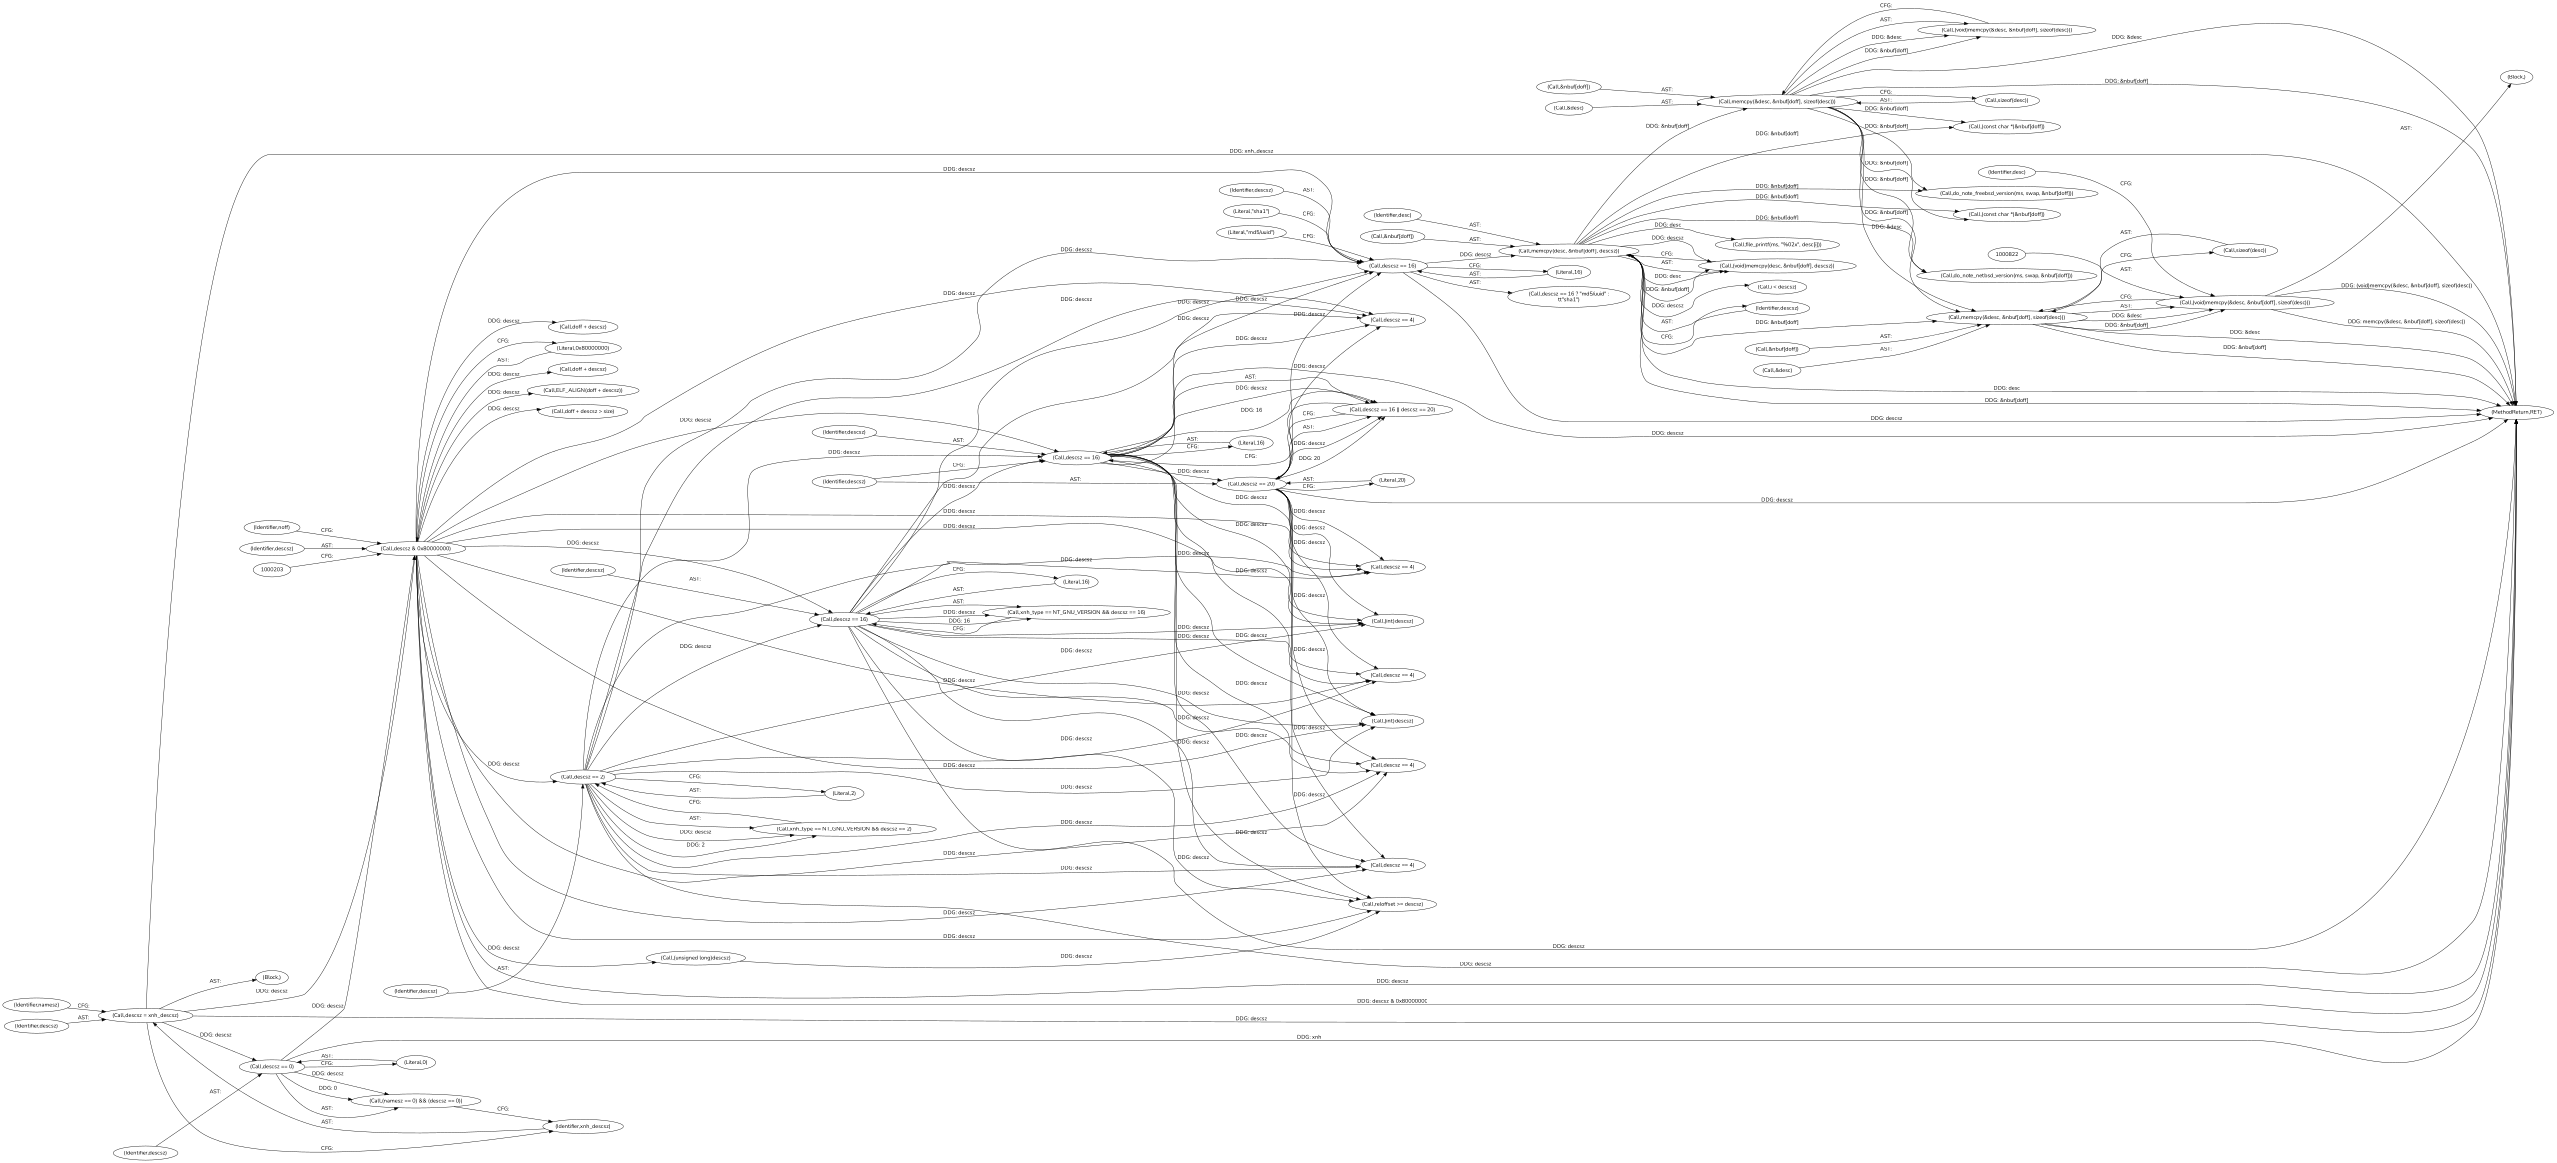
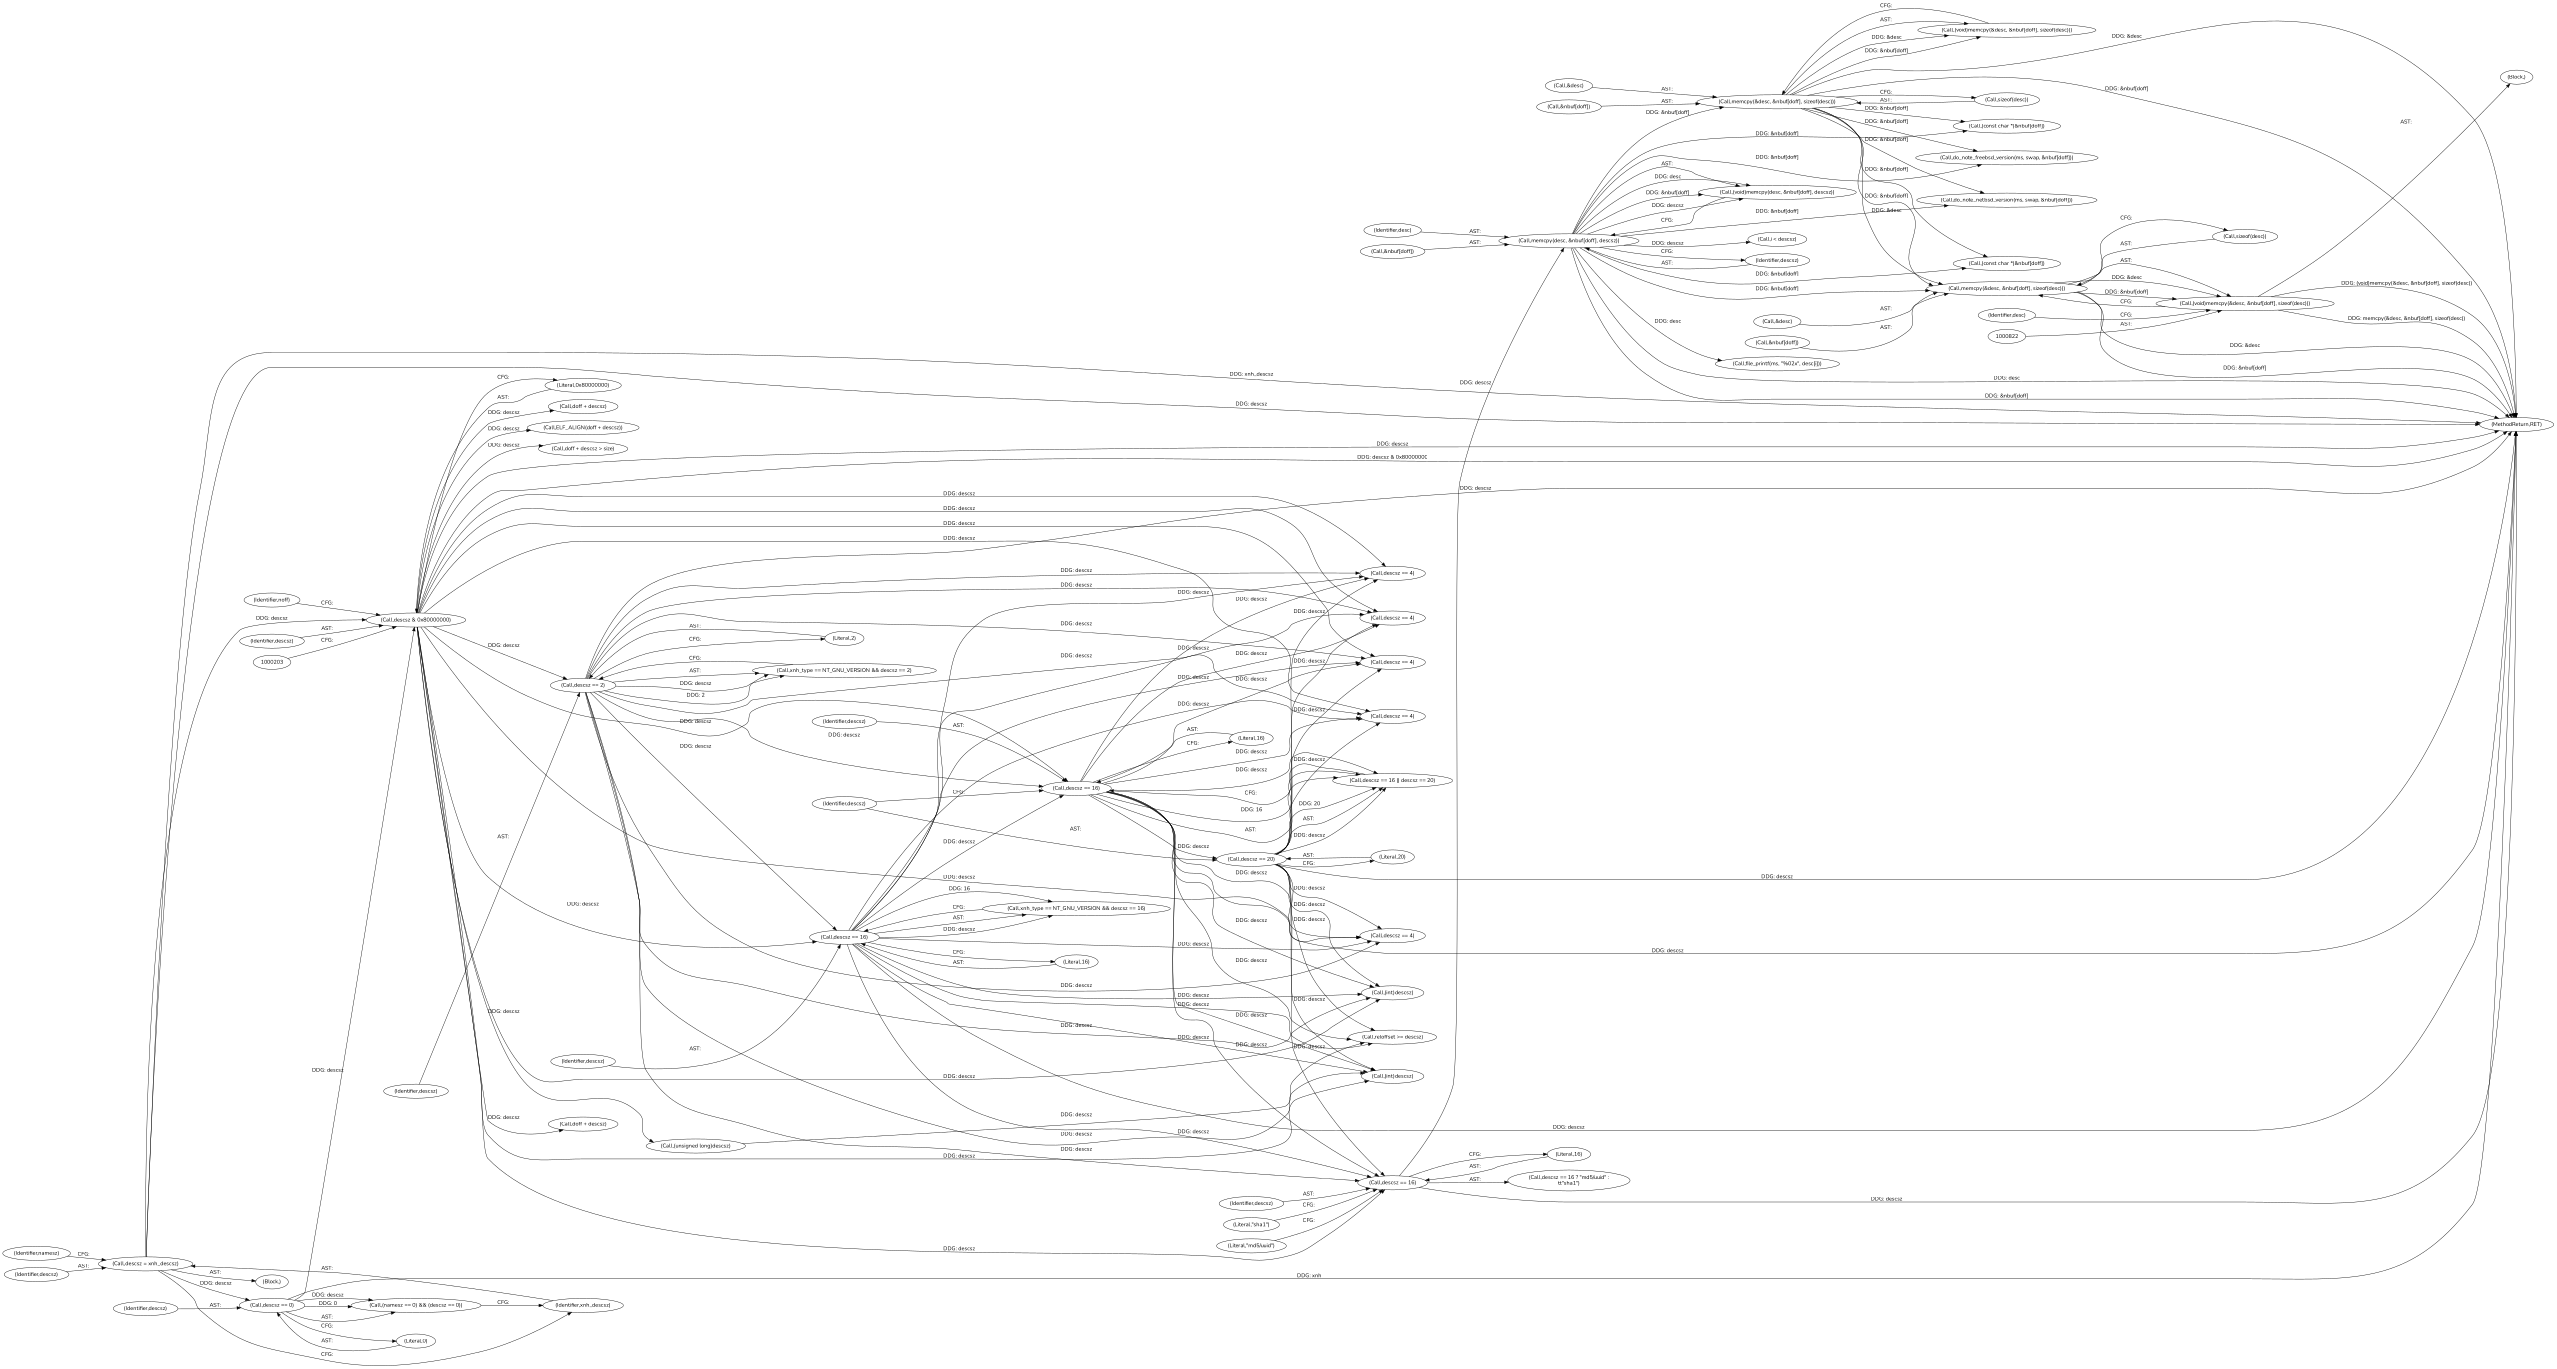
(1296, 423) -> none
(751, 940) -> none
